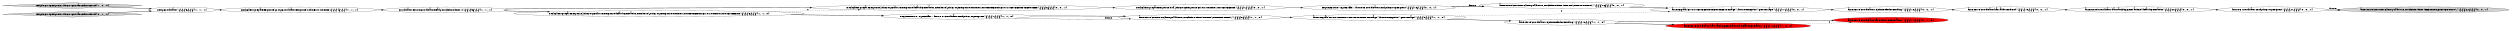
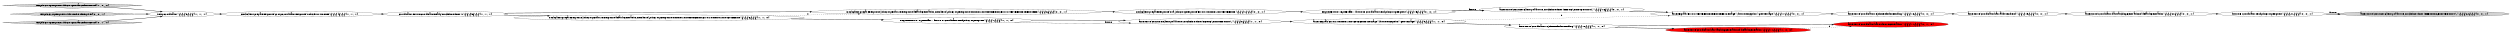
none -> (72, 14)
